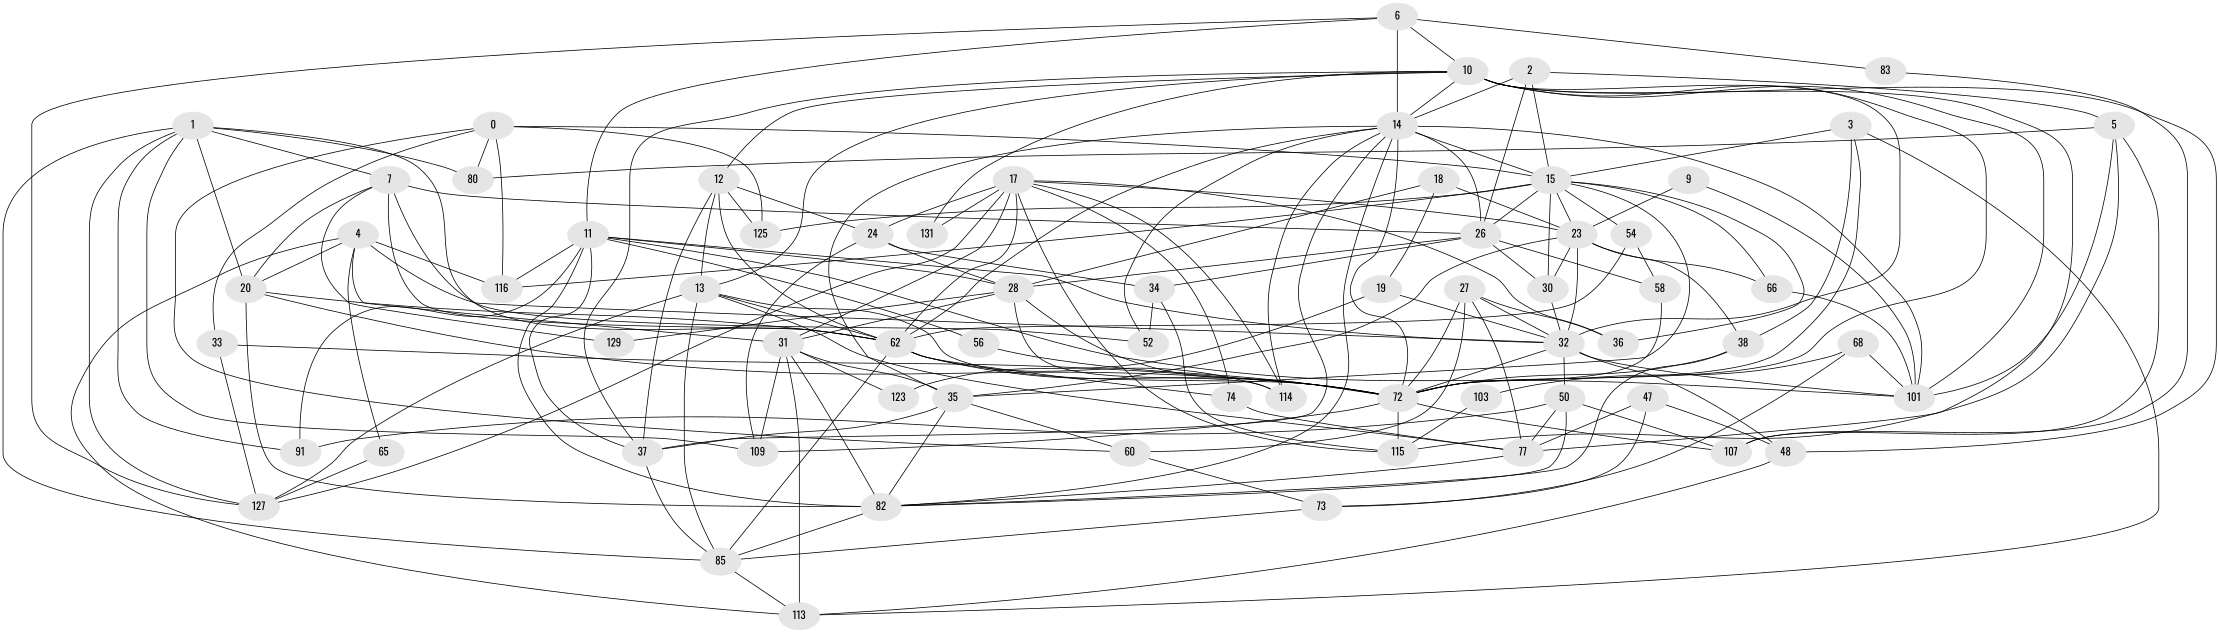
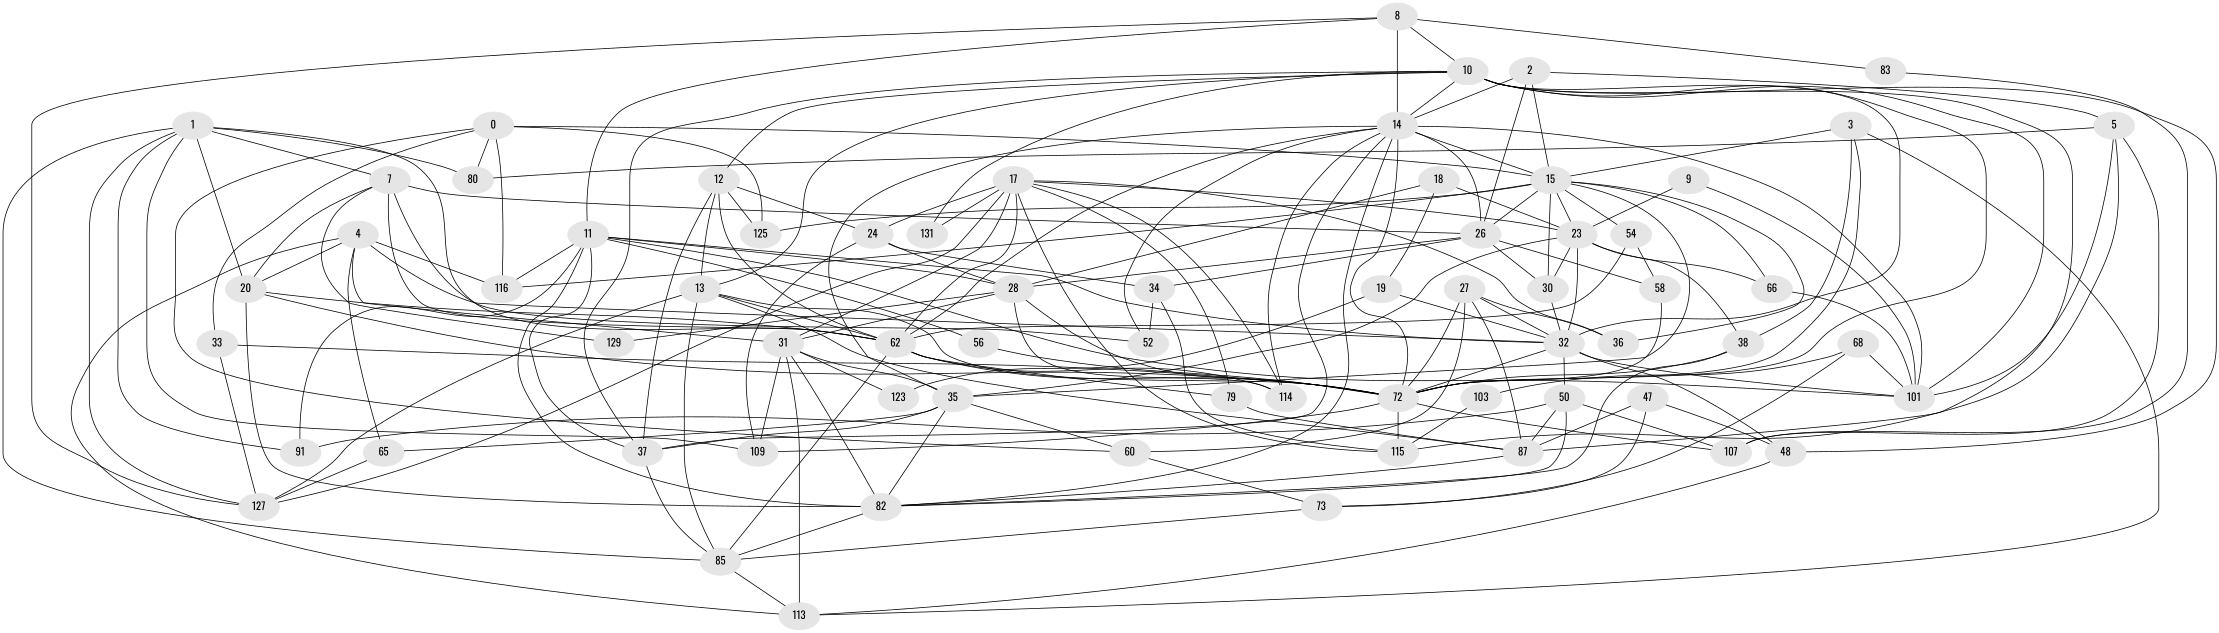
(1397, 17) -> (1397, 17)
(1232, 398) -> (1232, 398)
none -> (578, 441)
(1523, 453) -> (1523, 453)
